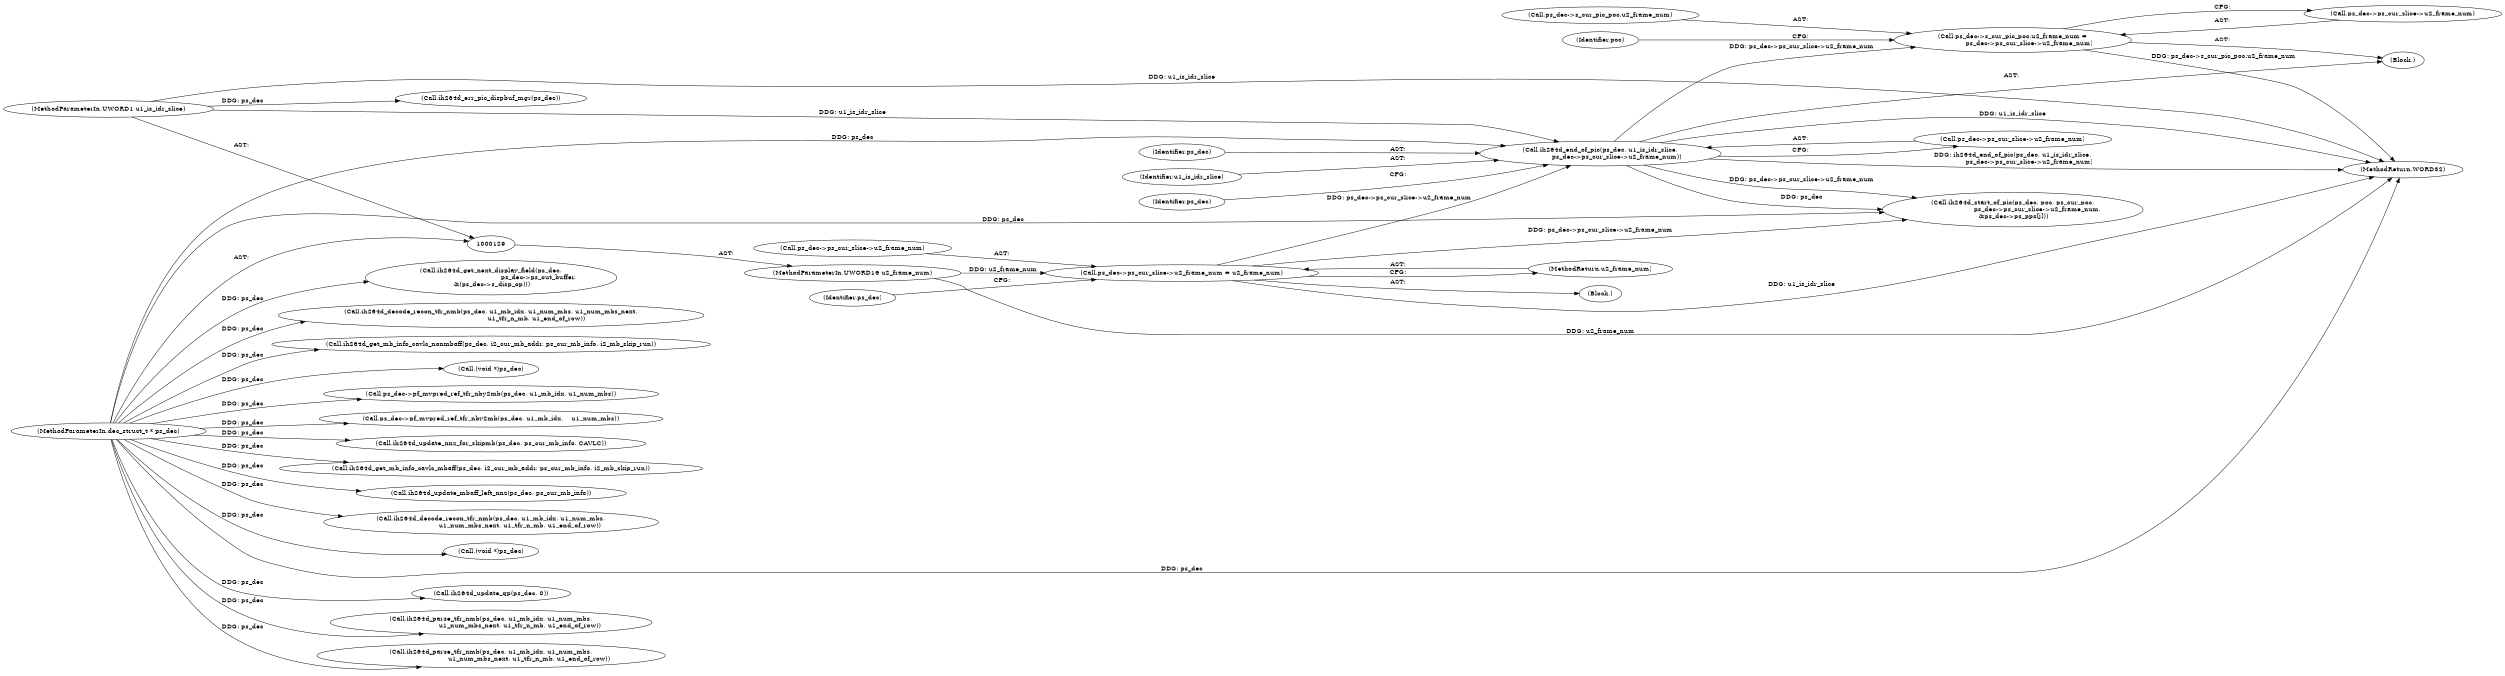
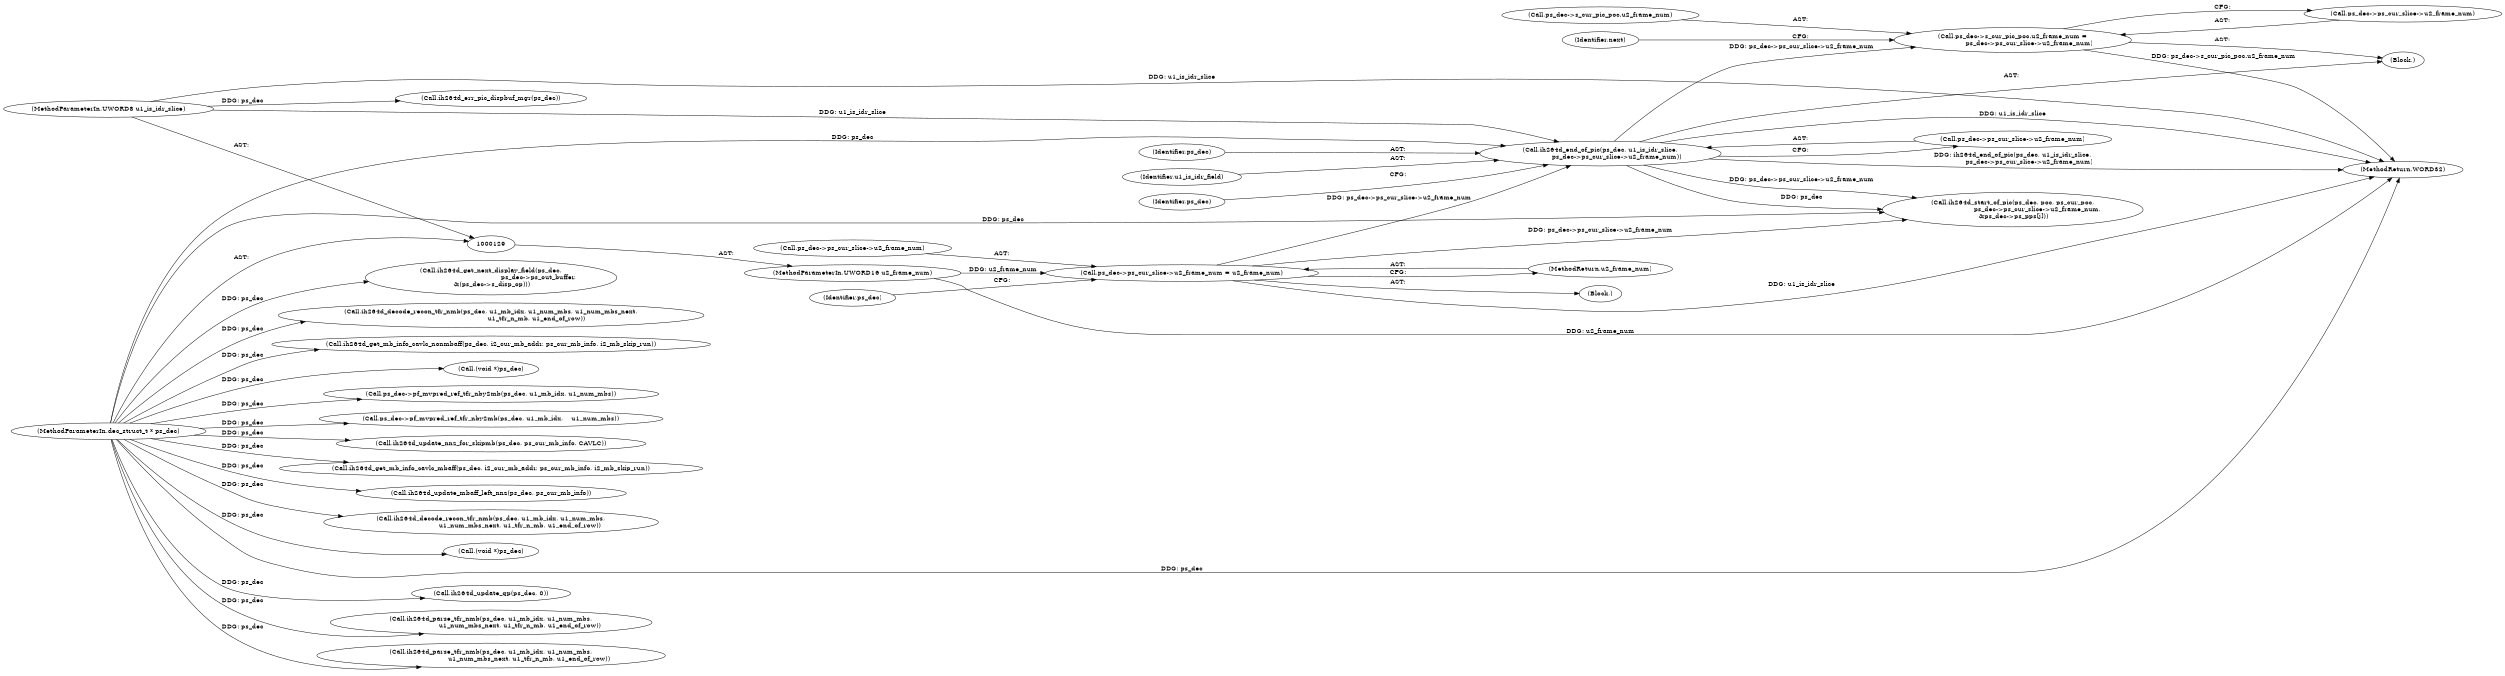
(1600, 40) -> (1600, 40)
(109, 109) -> (109, 109)
(1182, 177) -> (1182, 177)
